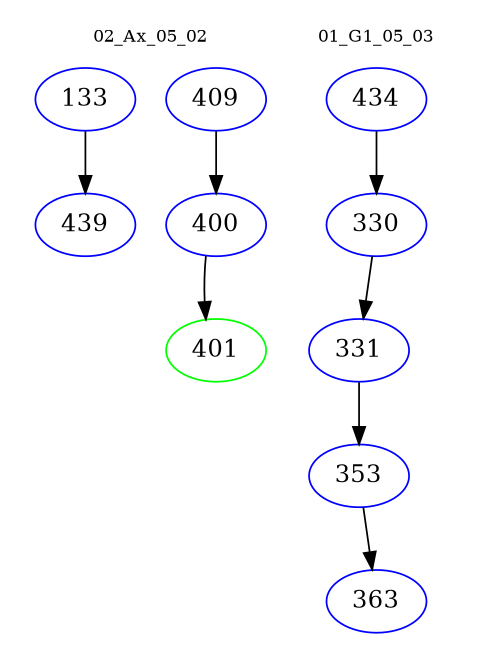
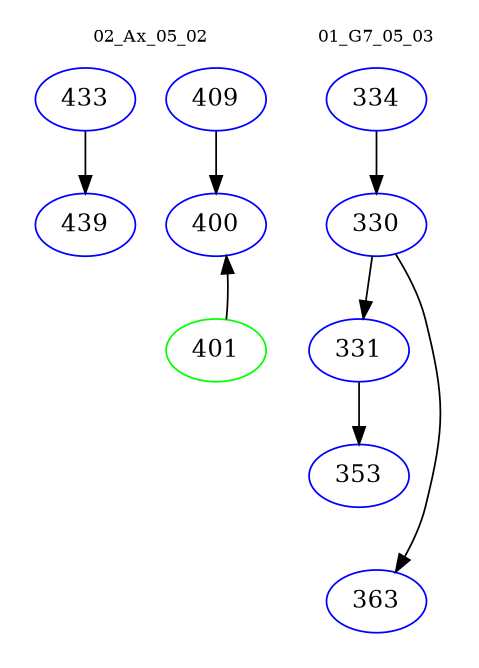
(376, 37) -> (376, 37)
(85, 99) -> (85, 99)
(376, 99) -> (376, 99)
(204, 279) -> (228, 297)
(366, 530) -> (440, 404)
